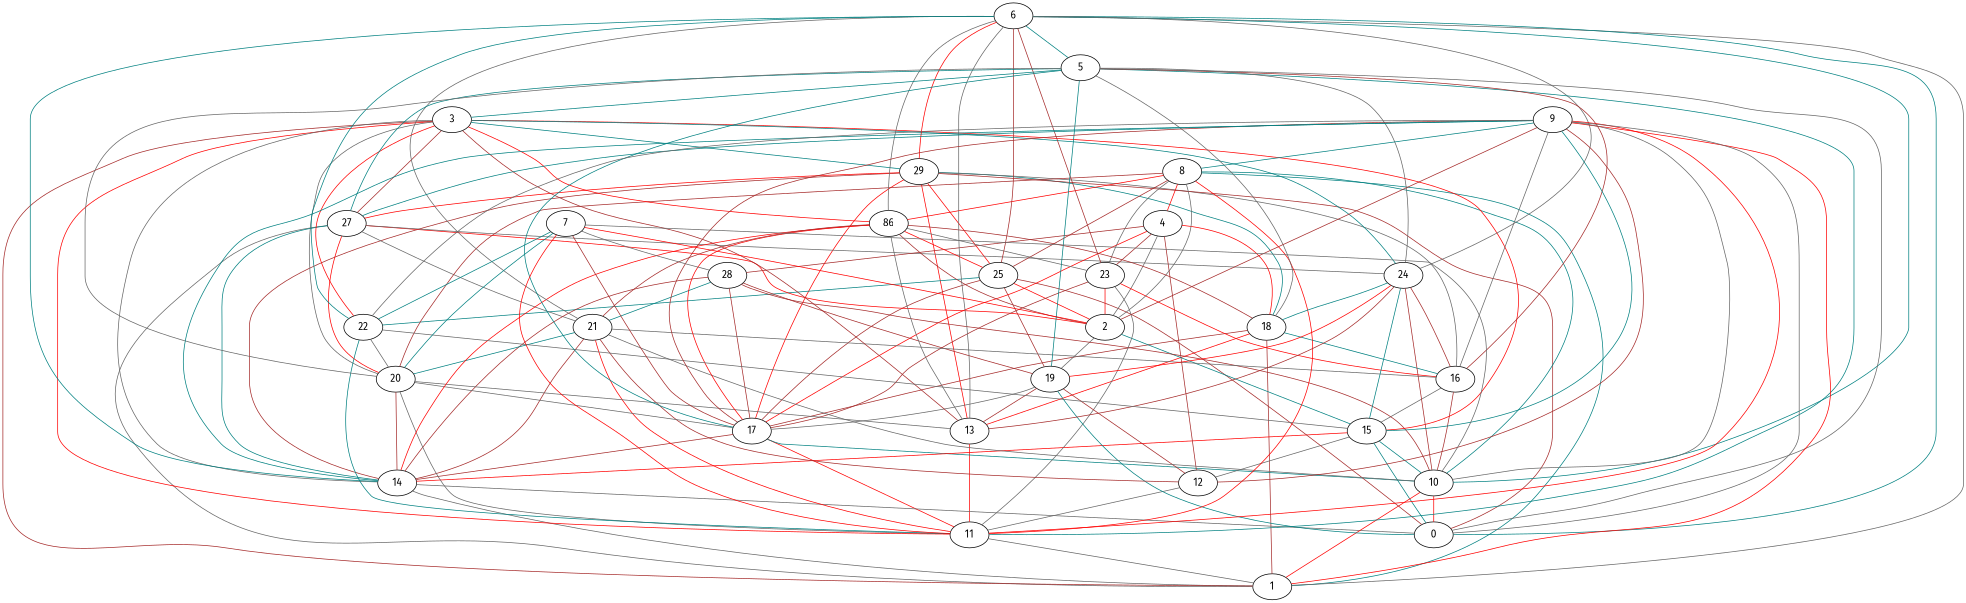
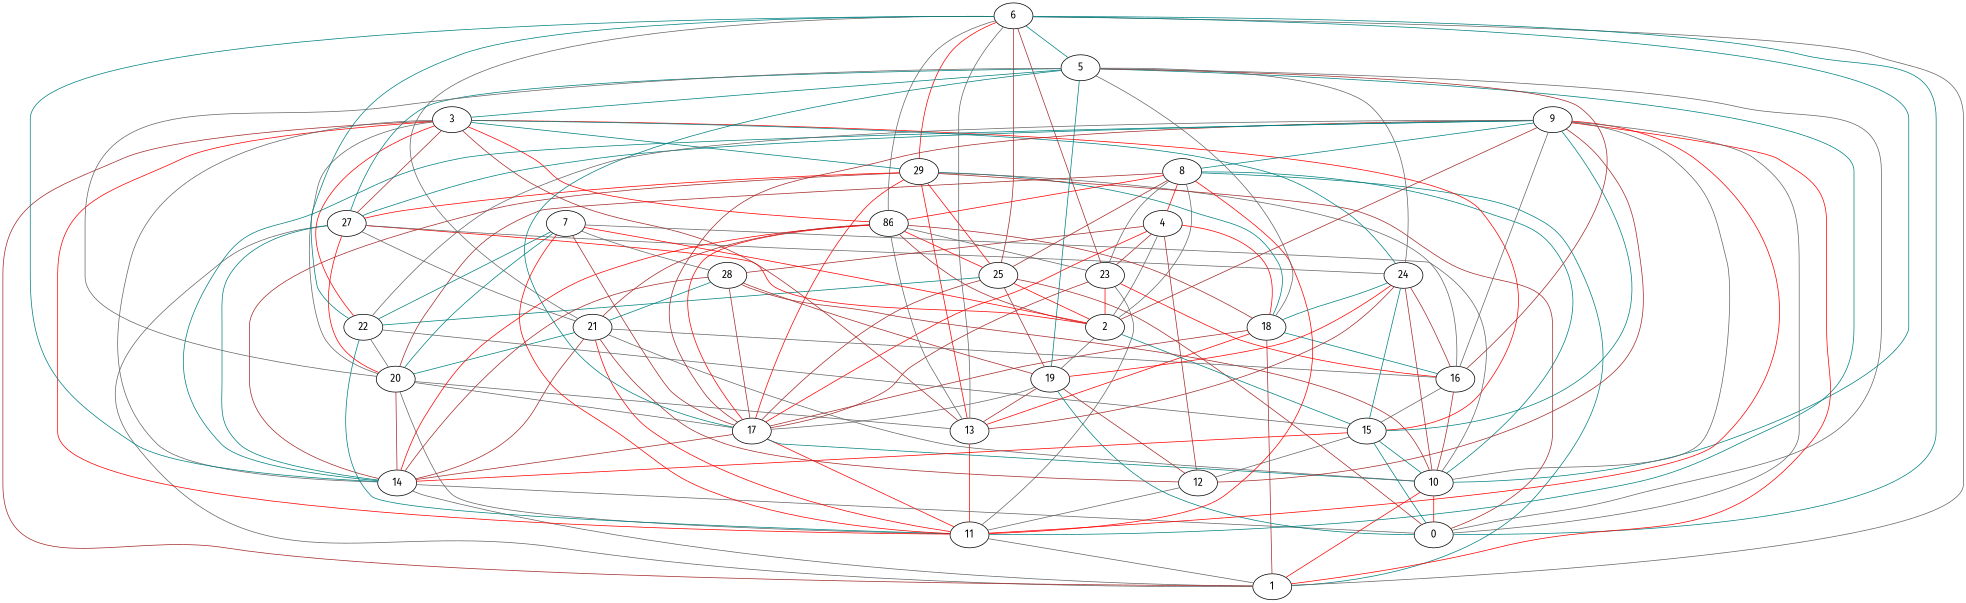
(1440, 49) -> none
